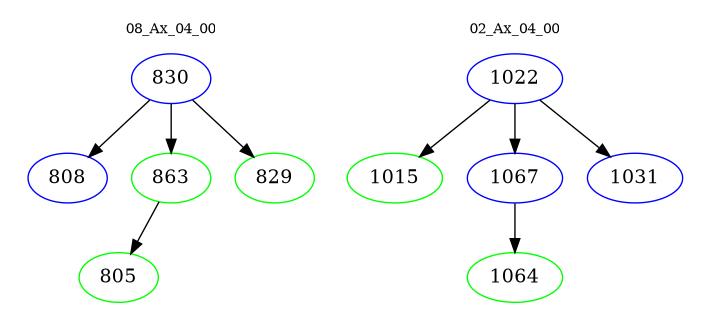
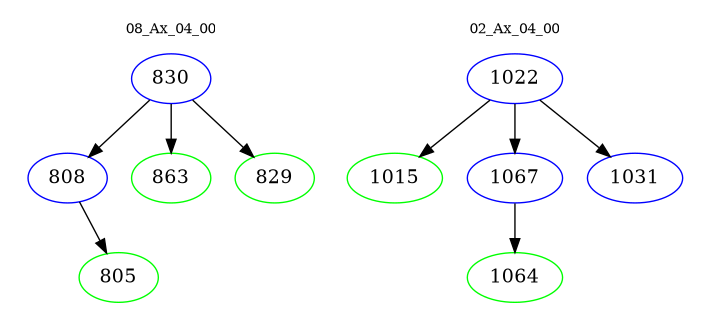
(148, 222) -> (90, 221)
